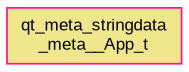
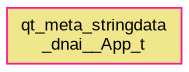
(94, 36) -> (94, 36)
